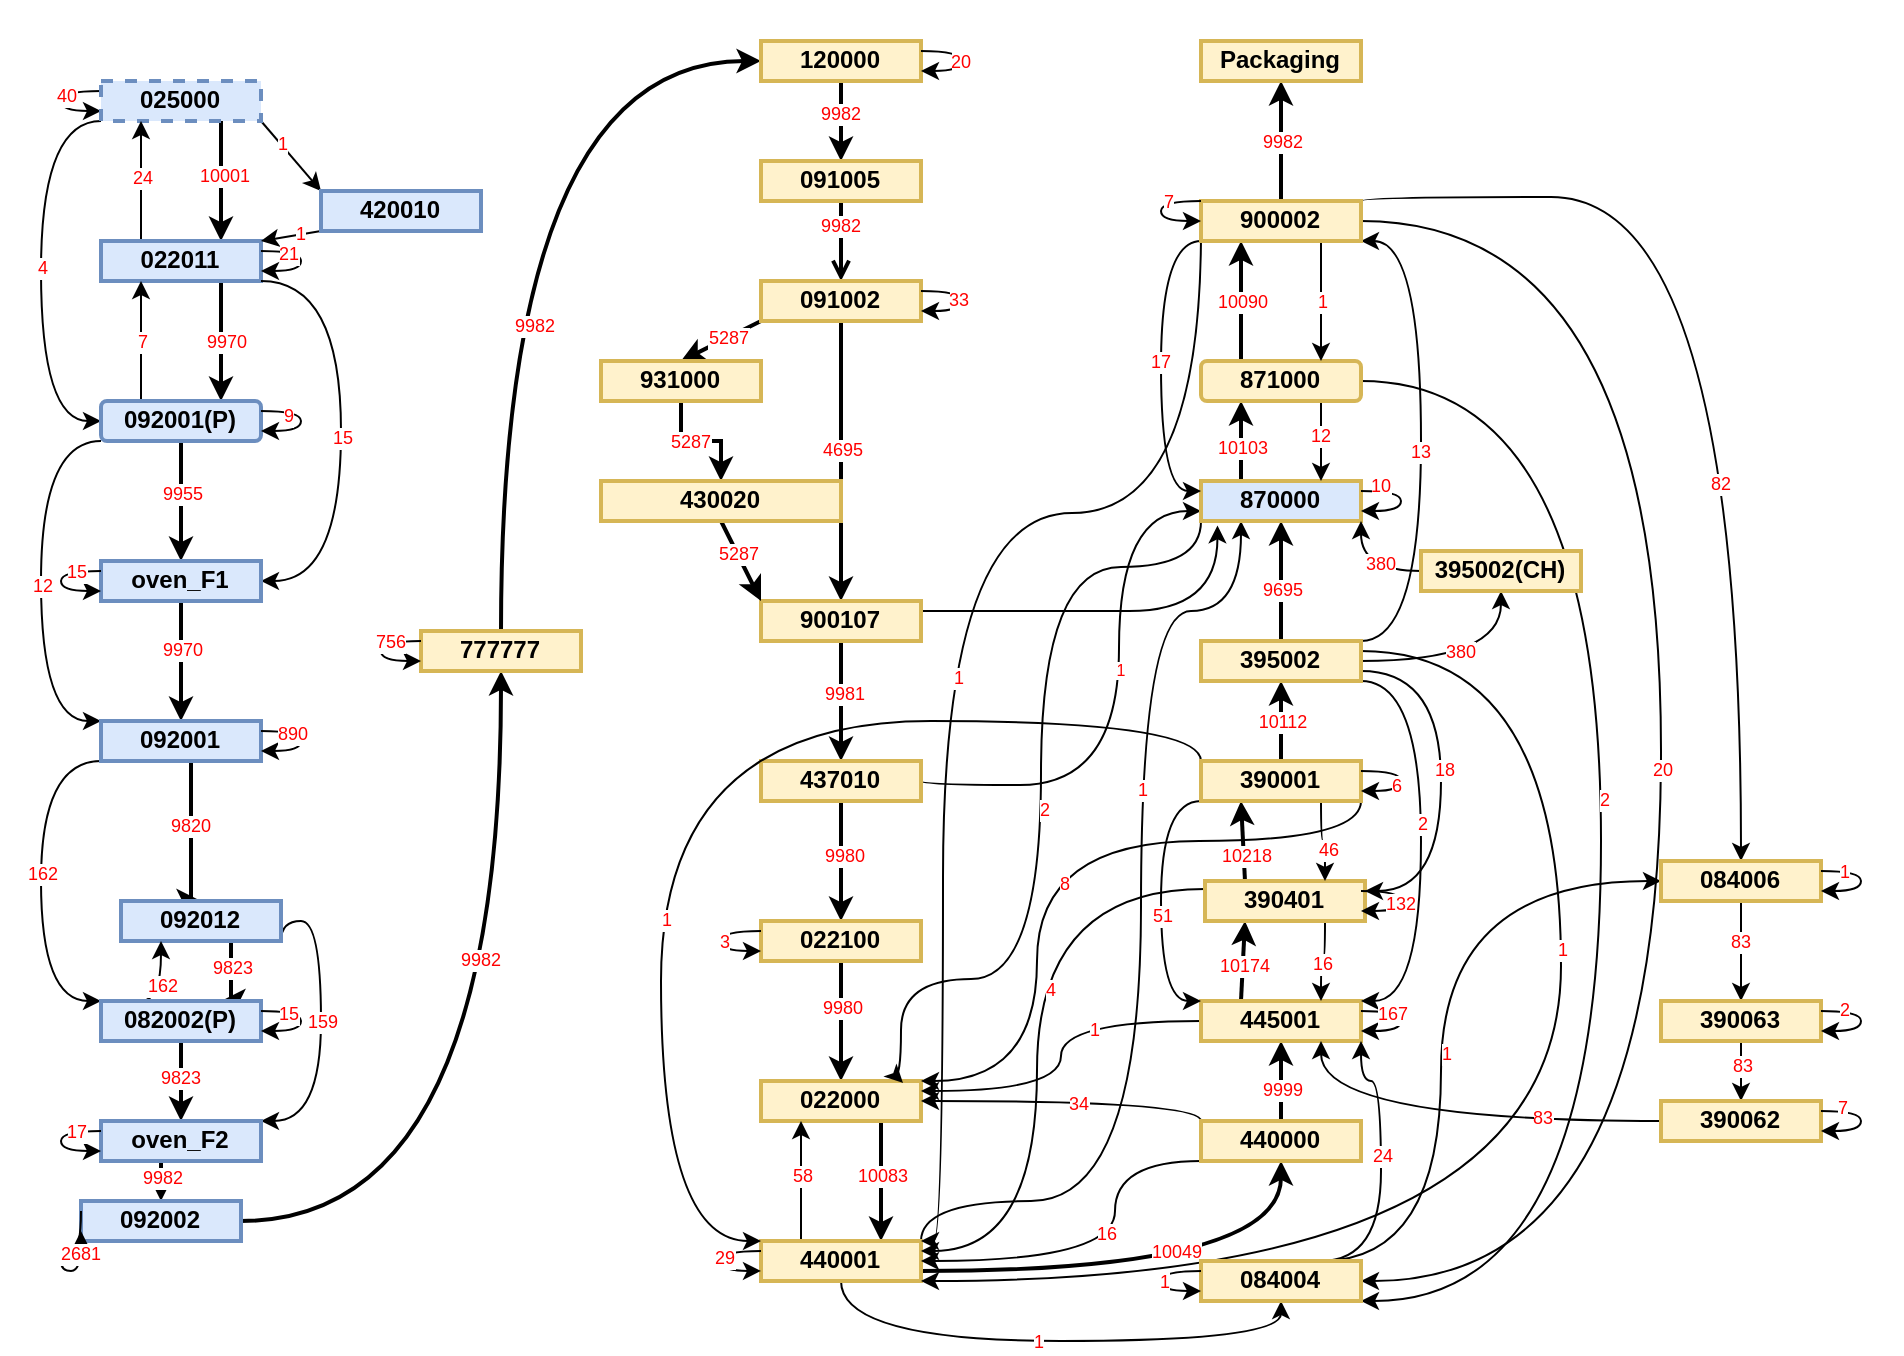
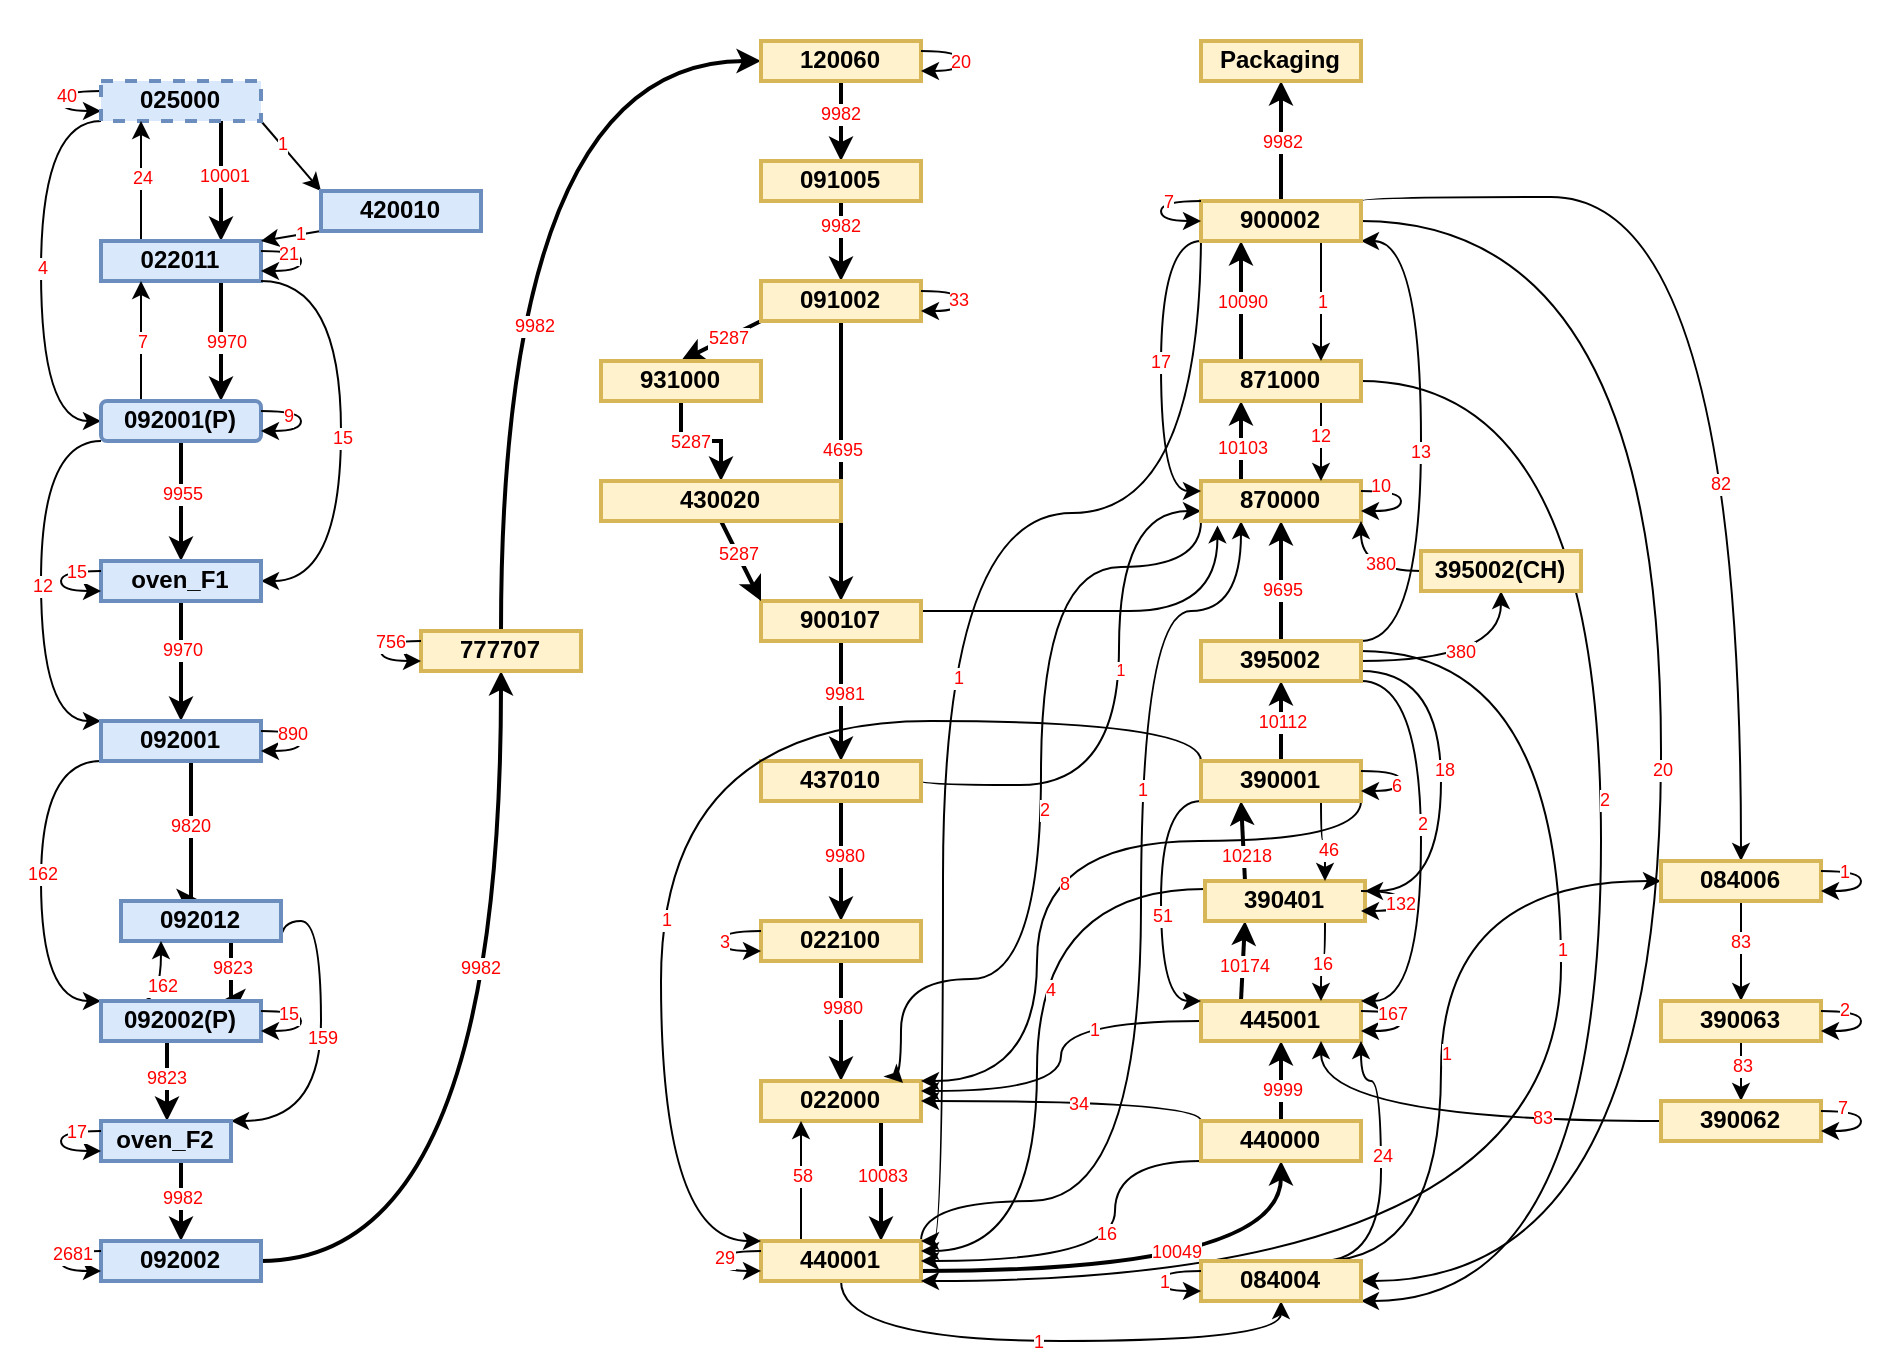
(841, 61) -> (841, 61)
(841, 263) -> (841, 261)
(1281, 381) -> (1281, 381)
(1281, 501) -> (1281, 501)
(501, 651) -> (501, 651)
(181, 1021) -> (181, 1021)
(181, 1141) -> (166, 1141)
(161, 1221) -> (181, 1261)
